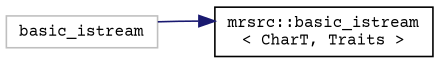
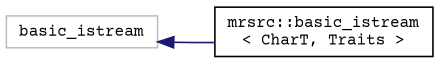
(178, 21) -> (194, 43)
